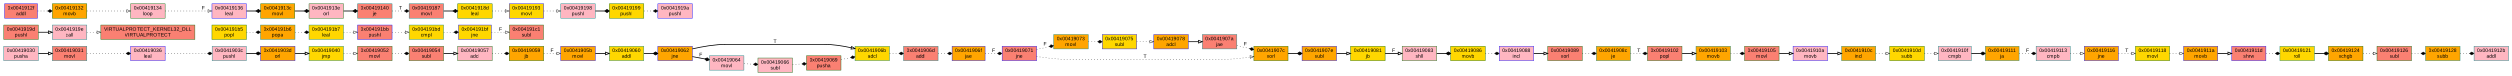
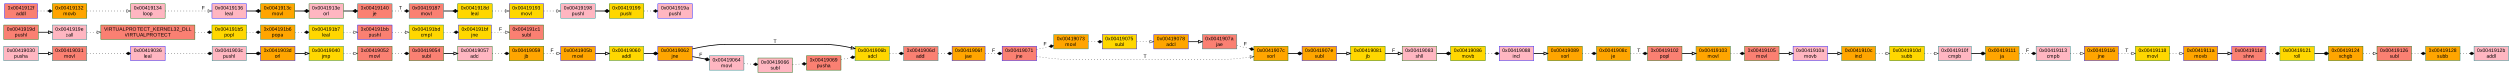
none -> (201, 32)
(1565, 53) -> (1565, 53)
(1713, 53) -> (1713, 53)
